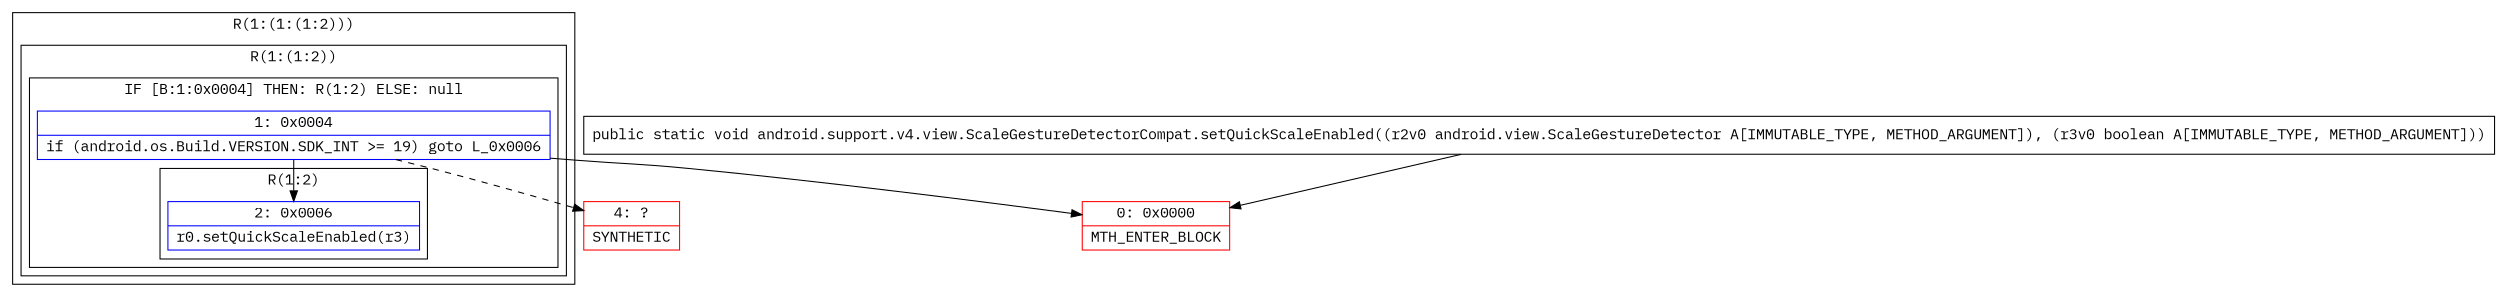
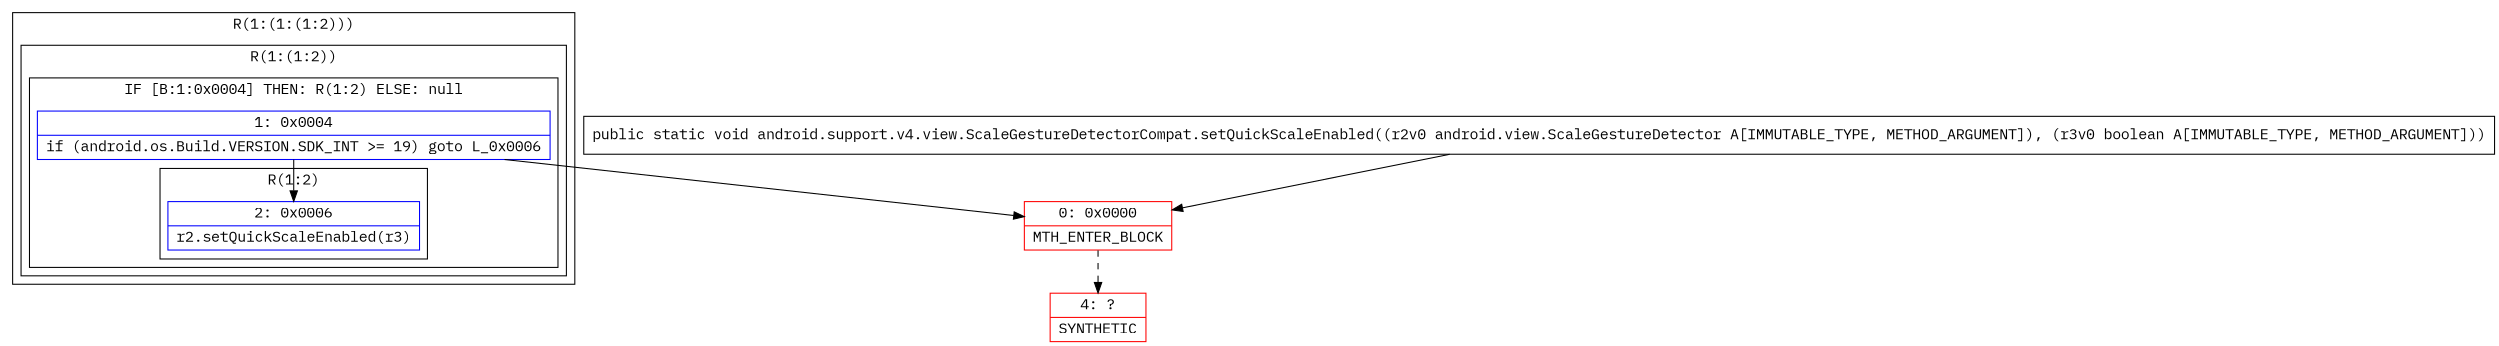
(485, 183) -> (1098, 266)
(294, 237) -> (294, 237)
